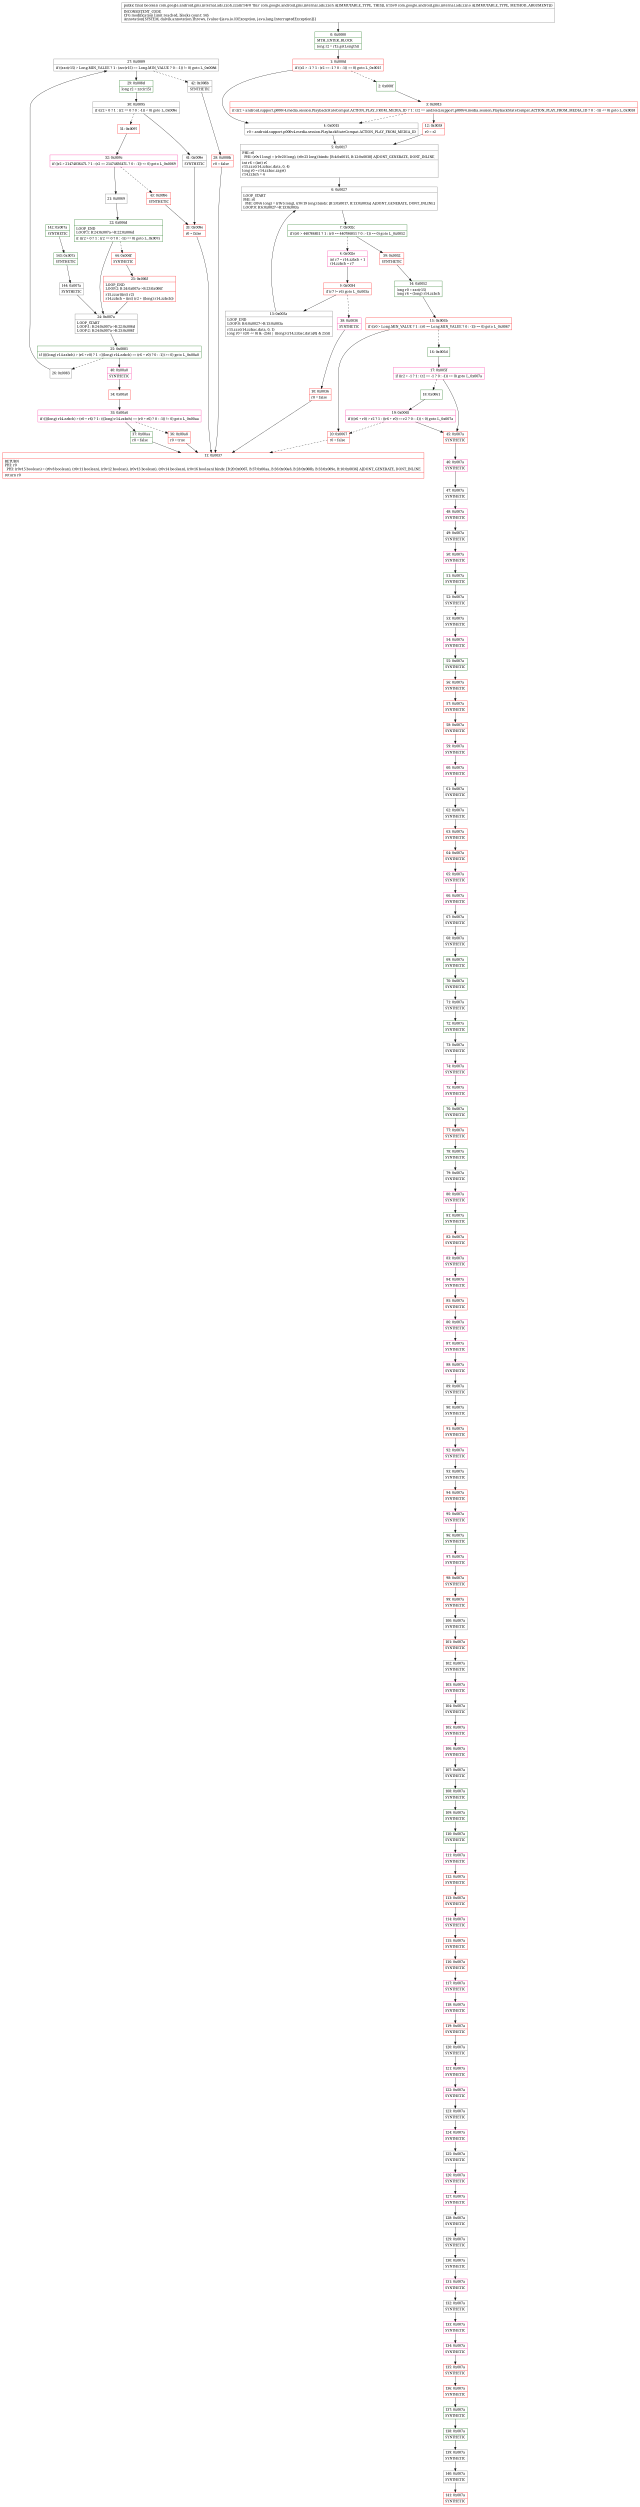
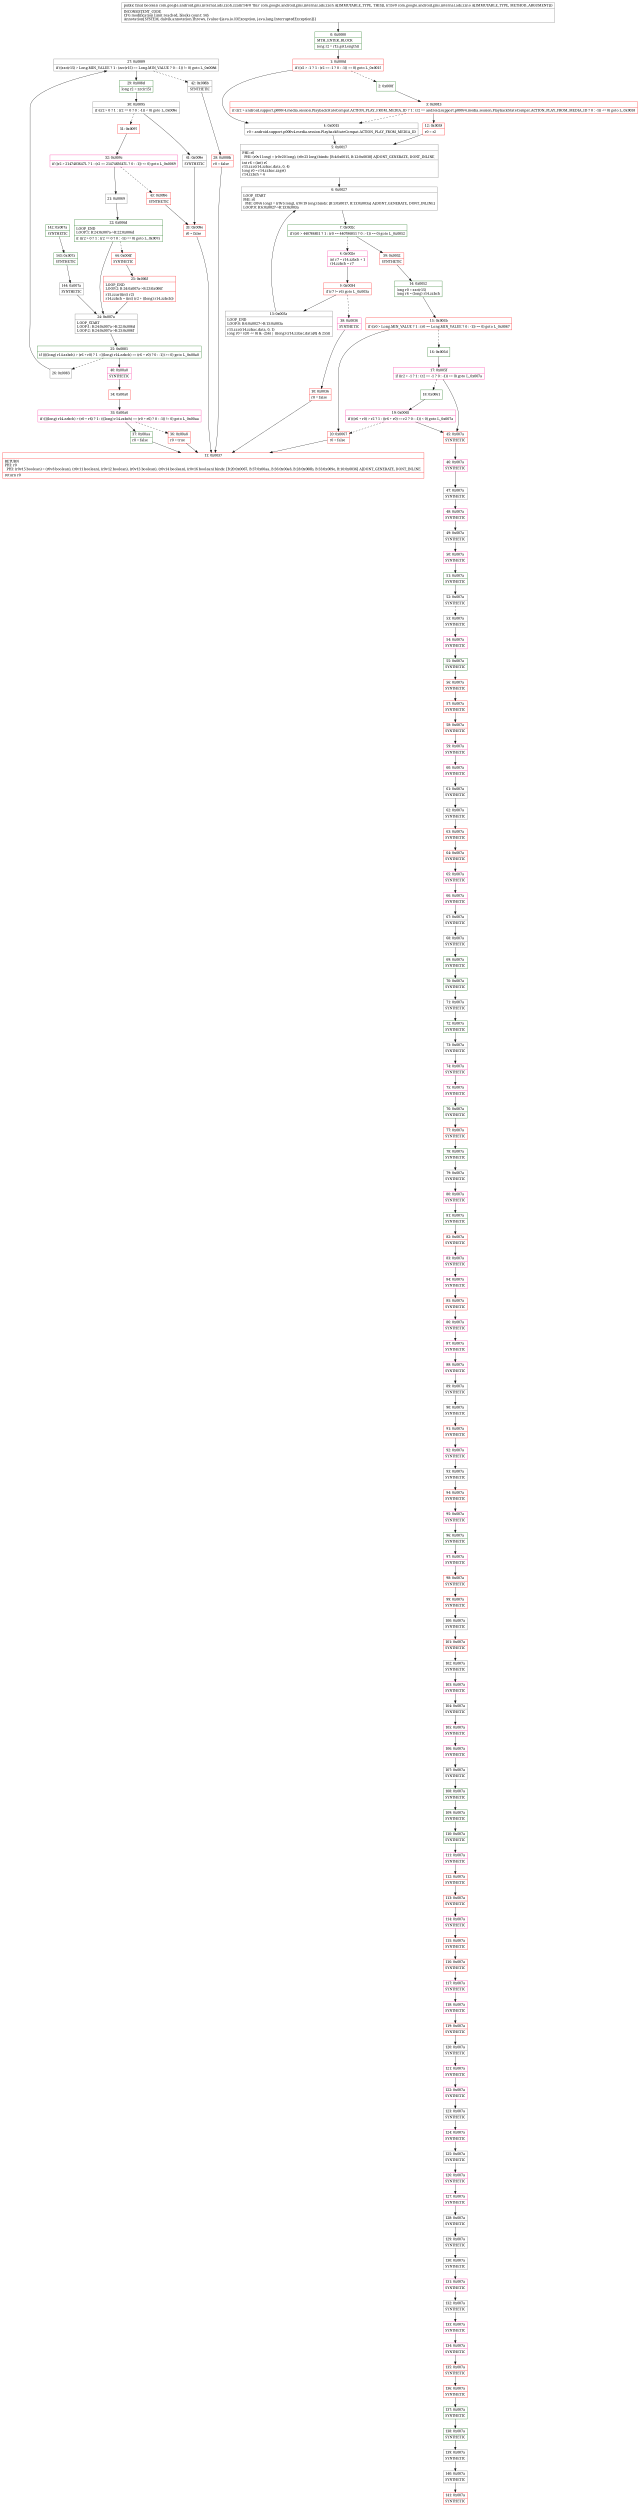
(300, 446) -> (300, 446)
